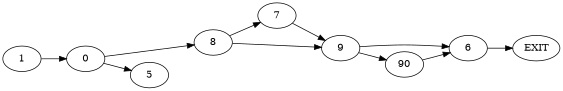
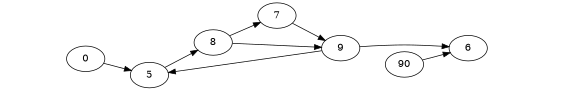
(536, 48) -> none
(146, 51) -> (178, 60)
(369, 55) -> (249, 61)
(22, 59) -> none
